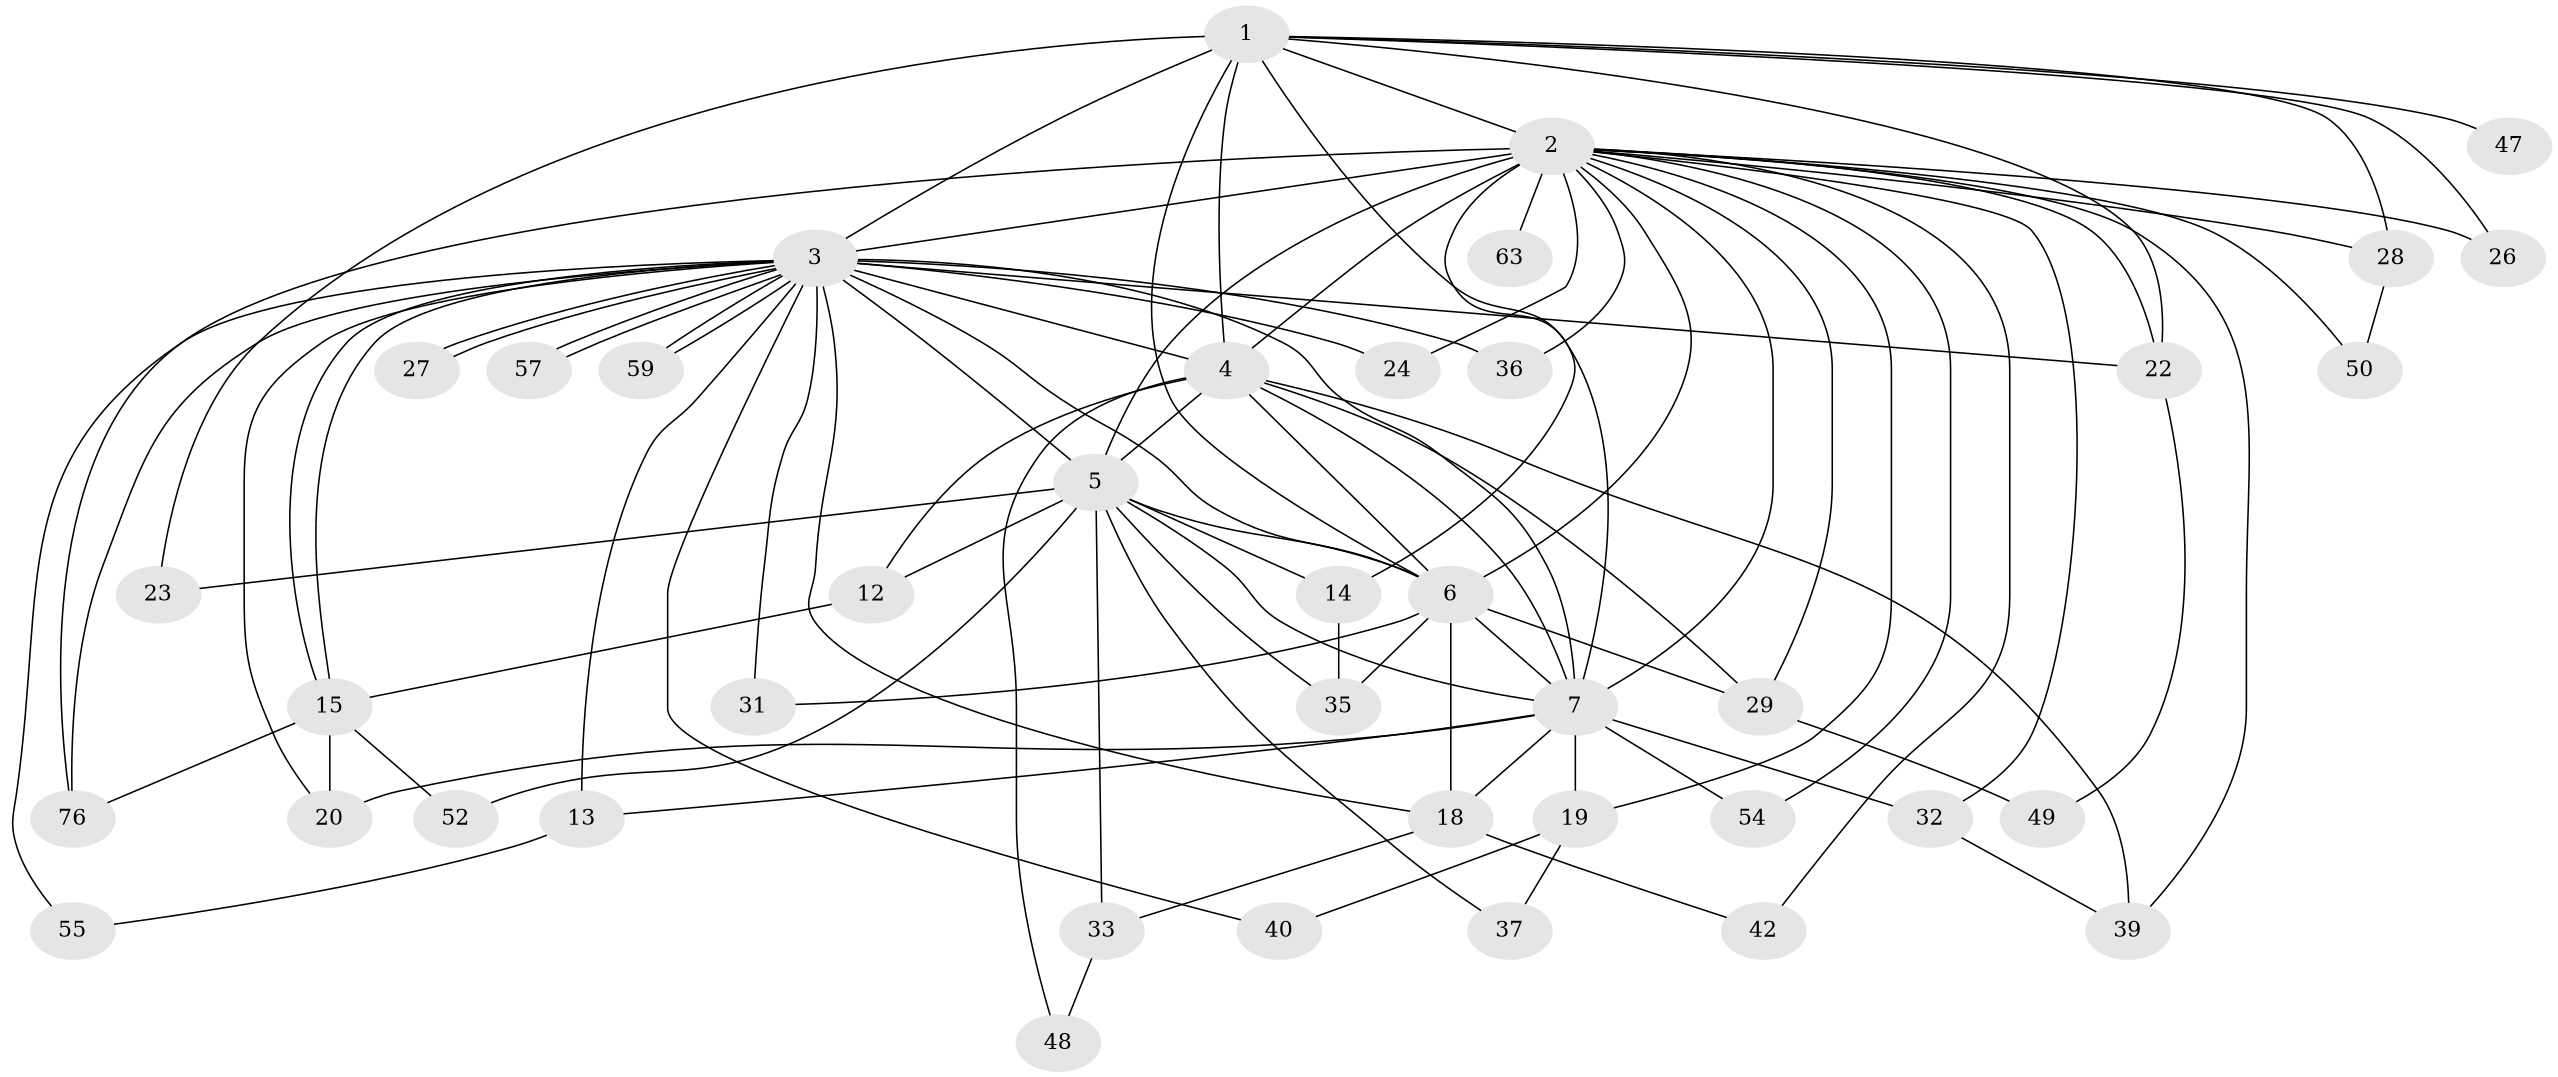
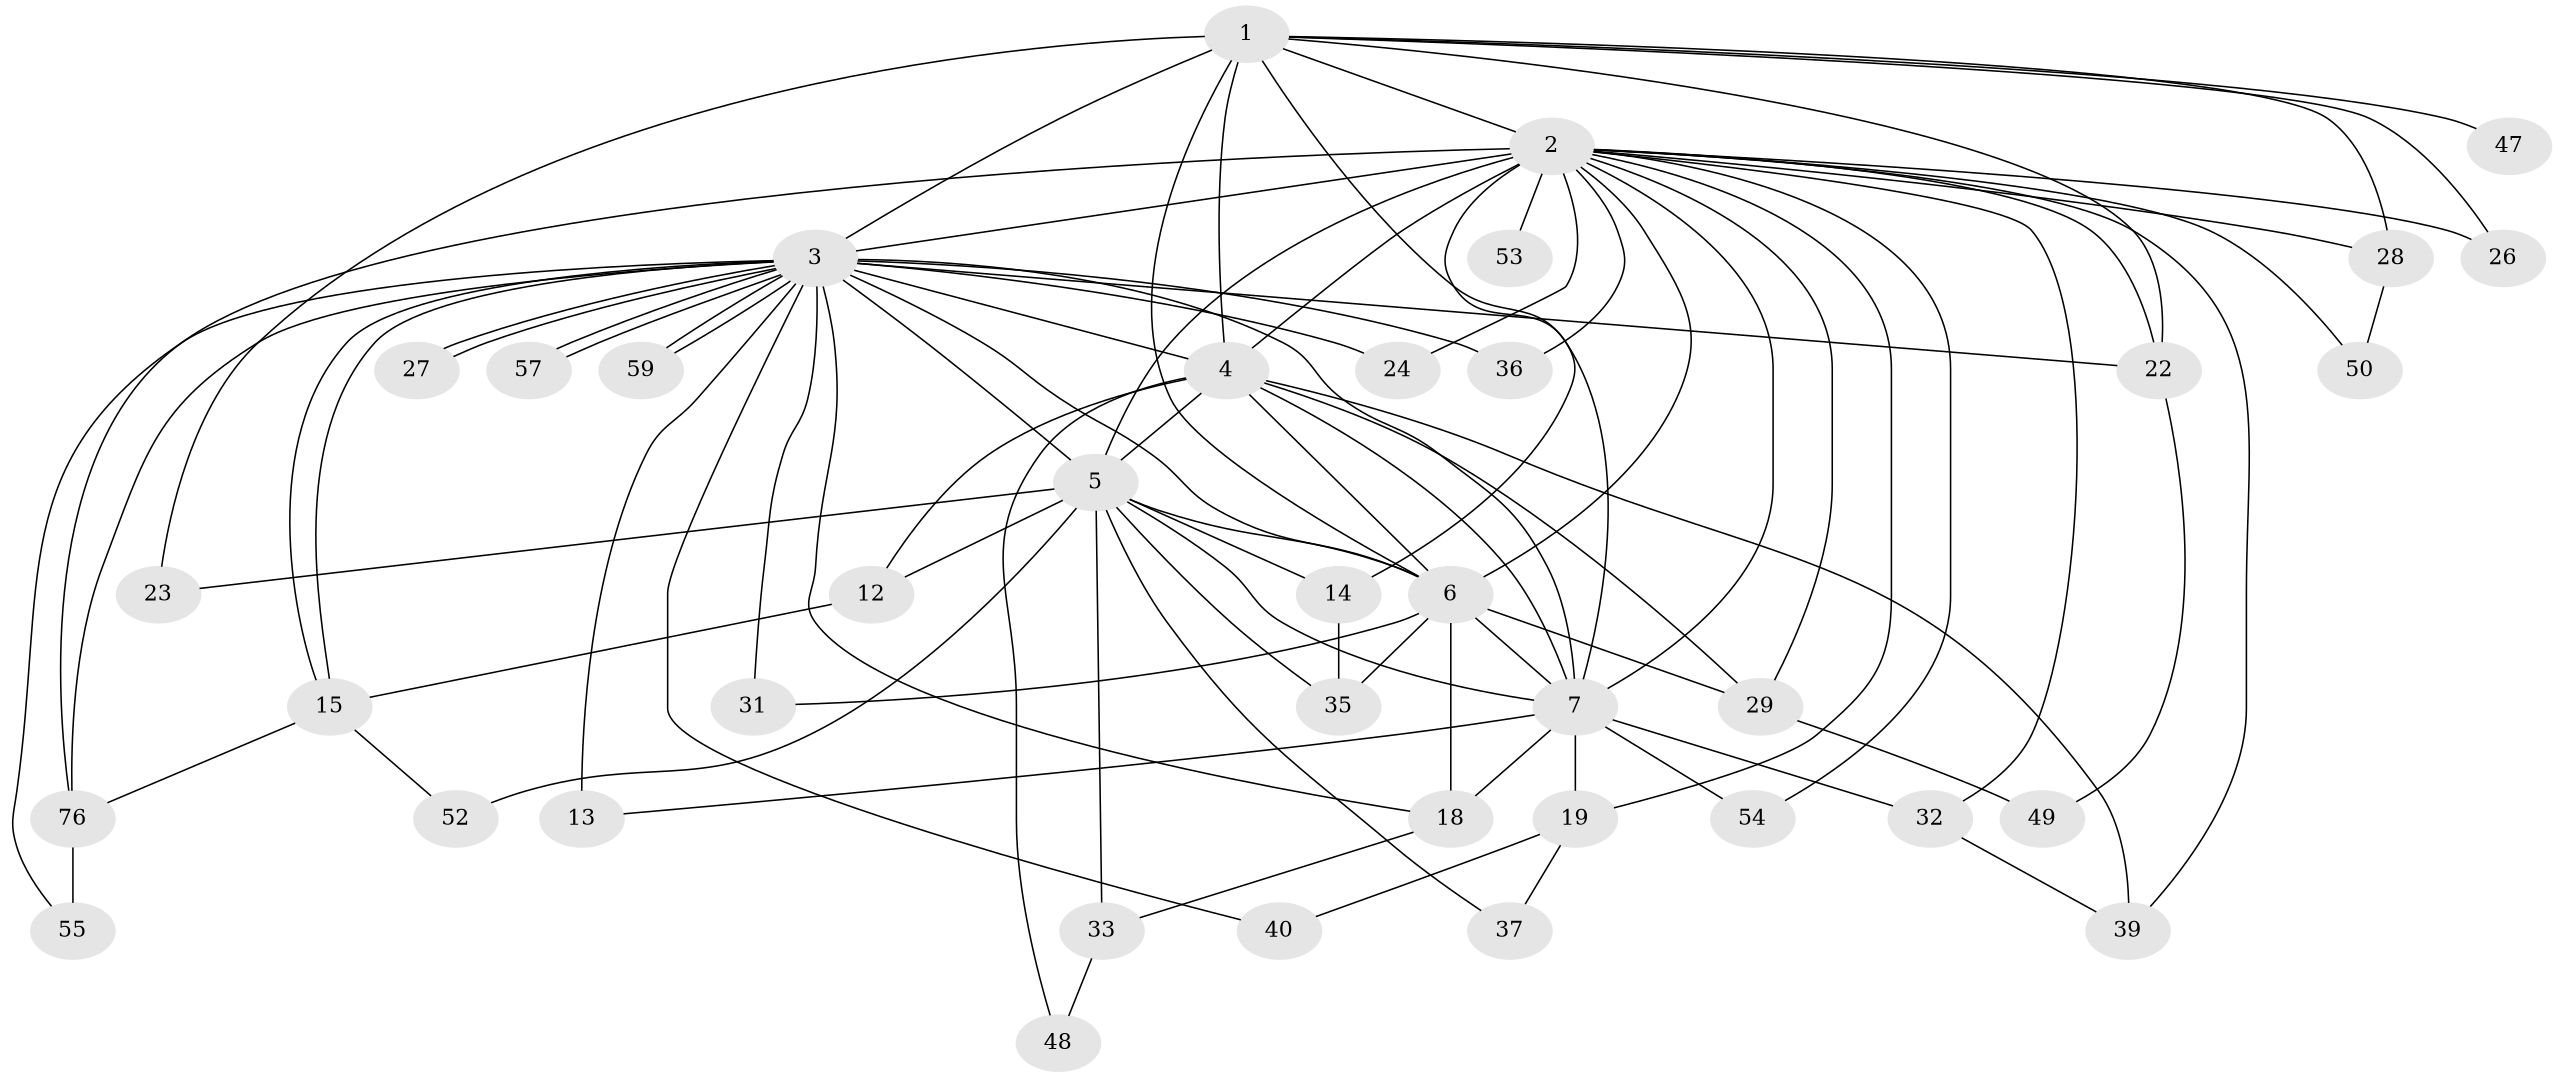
(1510, 258) -> (1510, 258)
(330, 819) -> none
(332, 888) -> (73, 875)
(1764, 931) -> none
